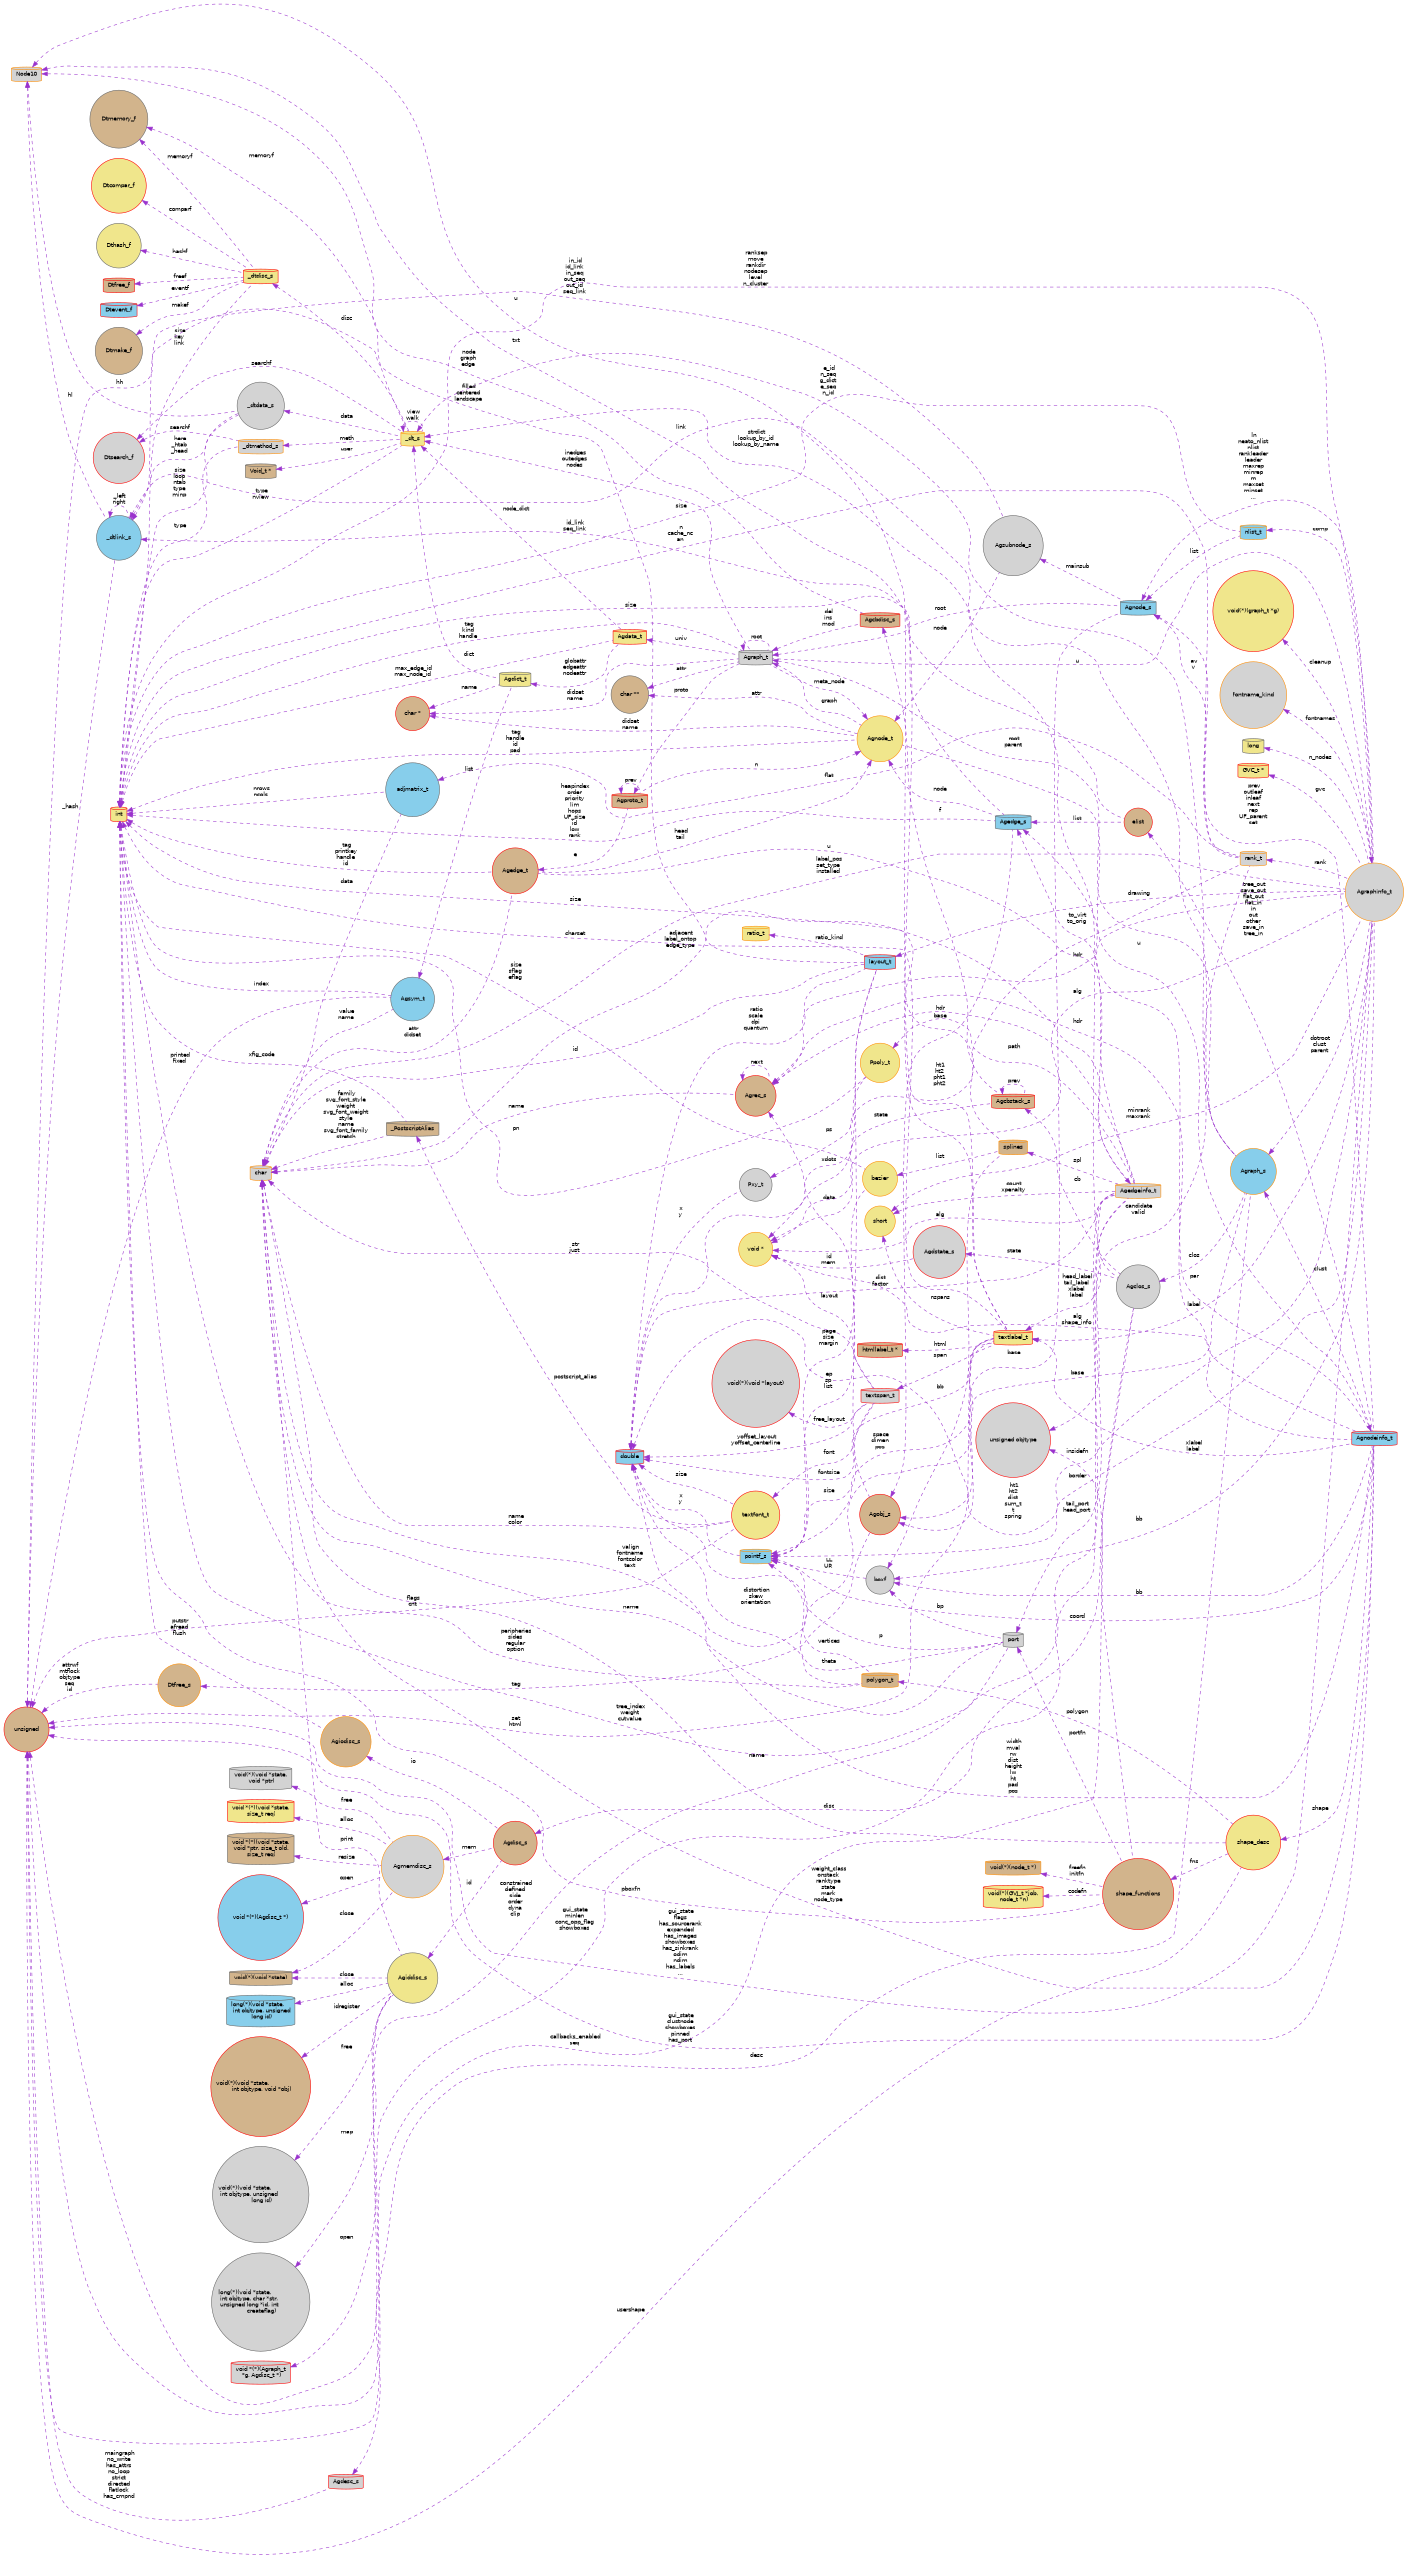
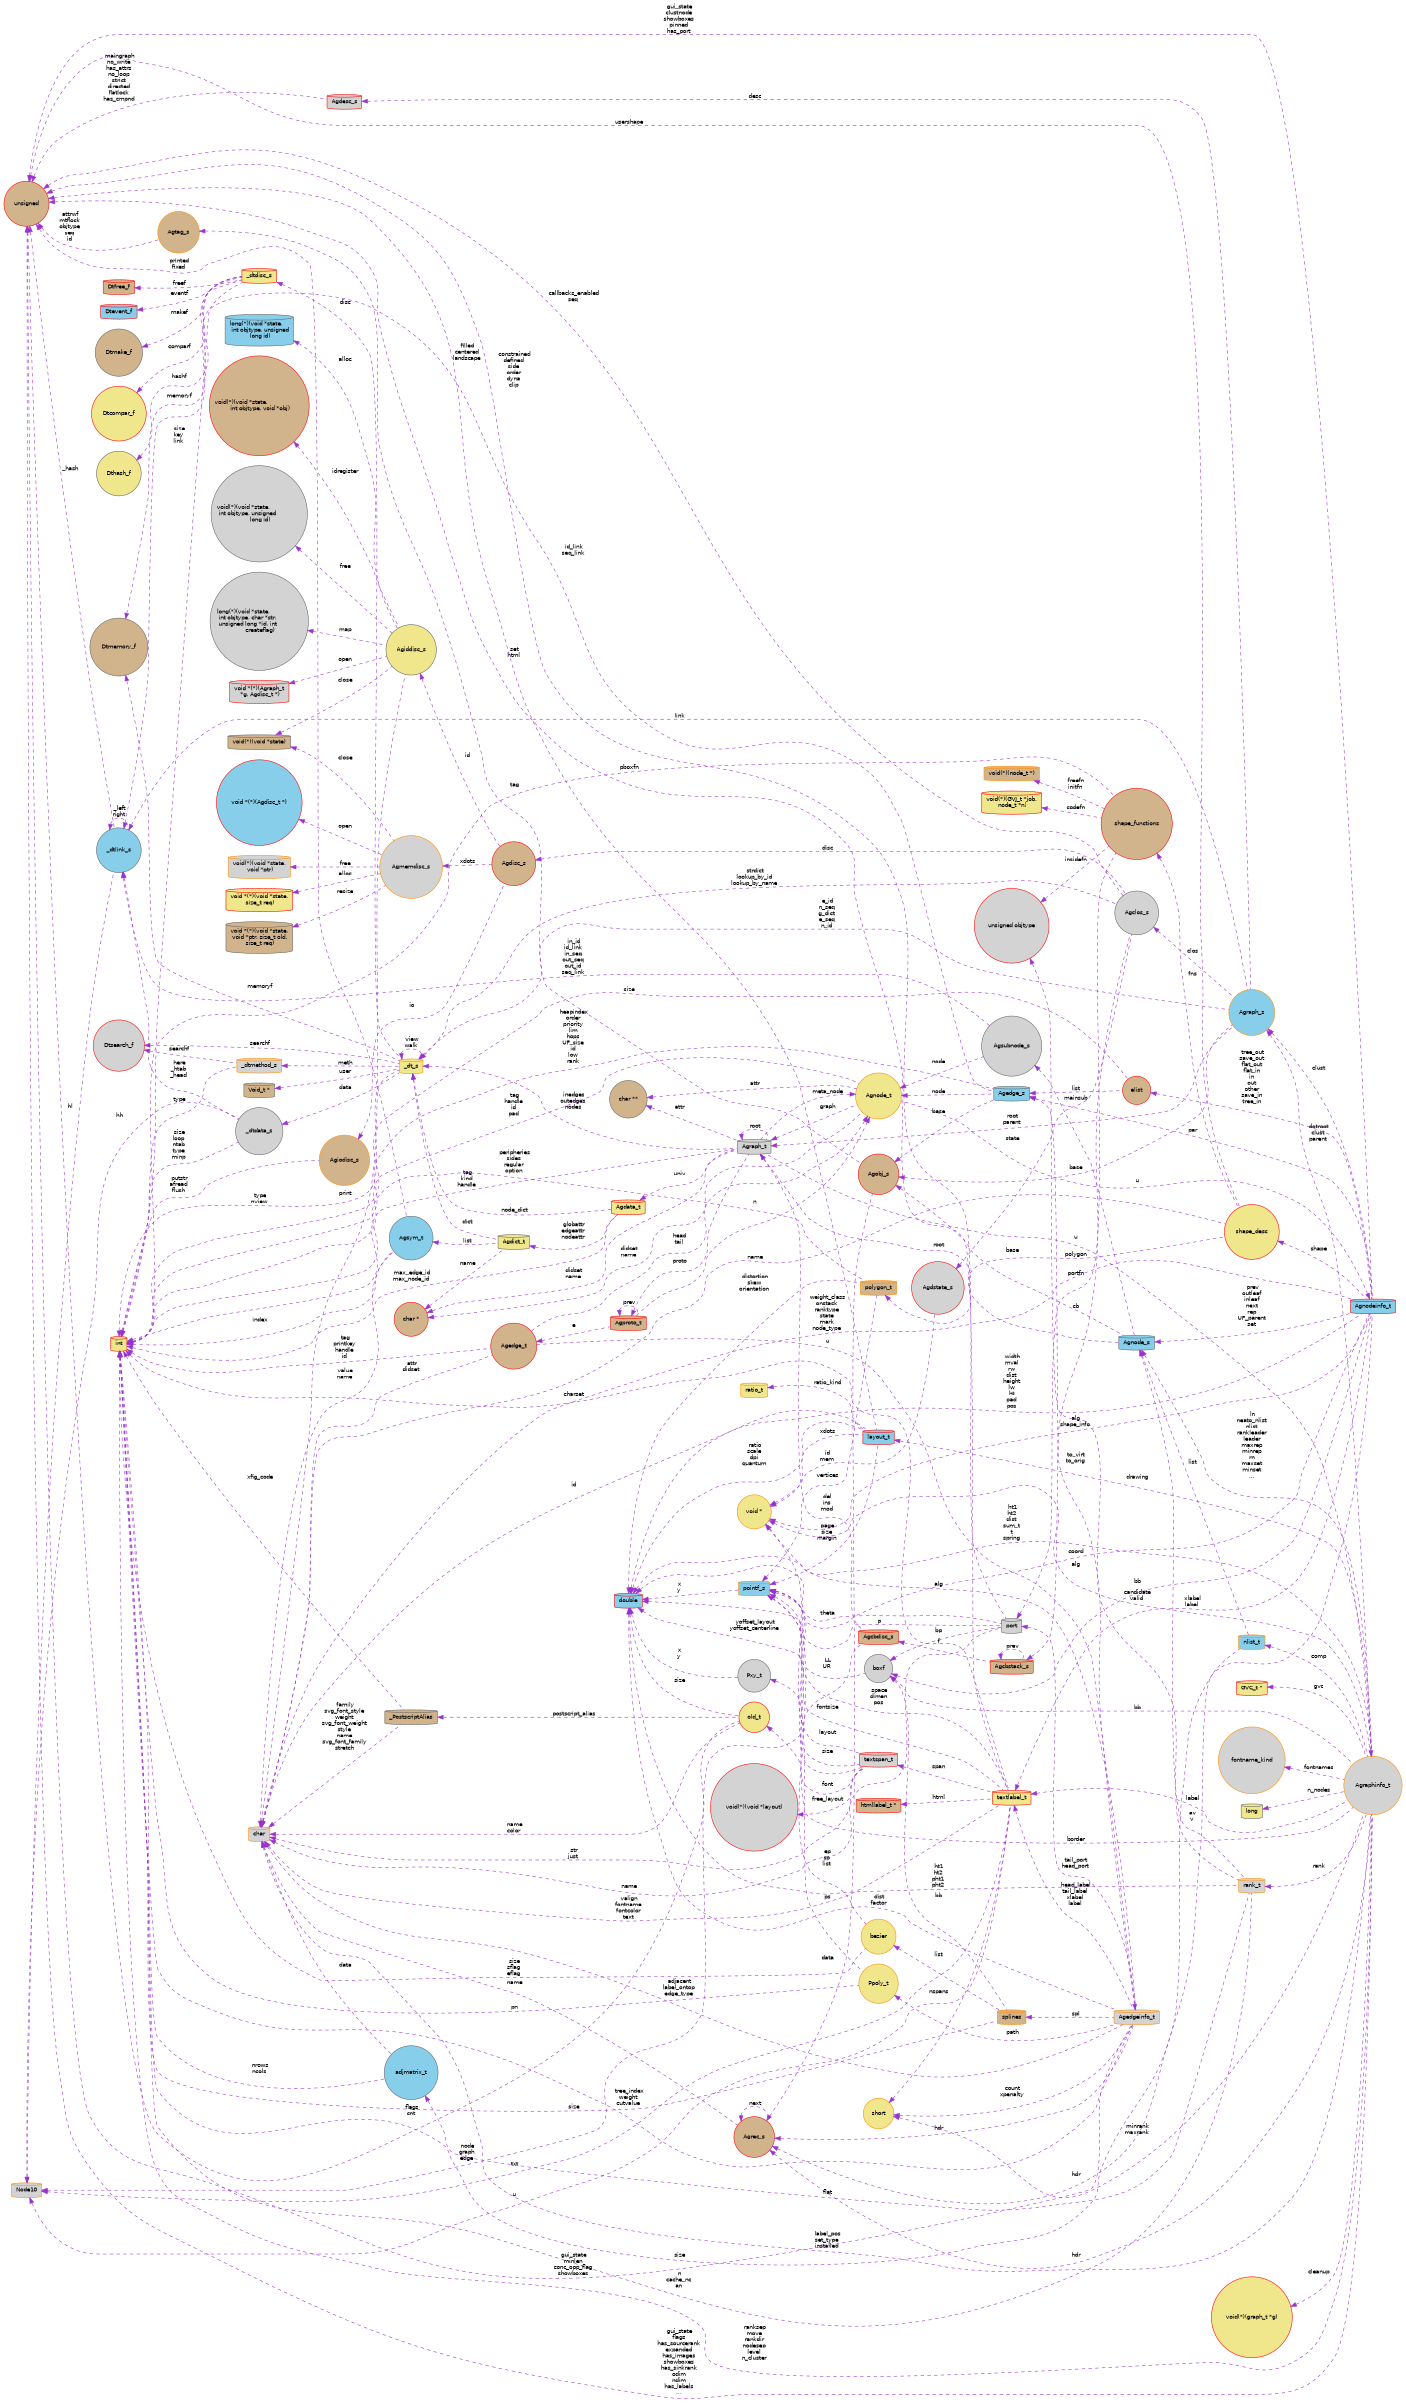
(860, 1136) -> none
(756, 1515) -> (754, 1717)
(179, 1685) -> (179, 232)
(261, 1778) -> (259, 867)
(468, 1847) -> (467, 862)
